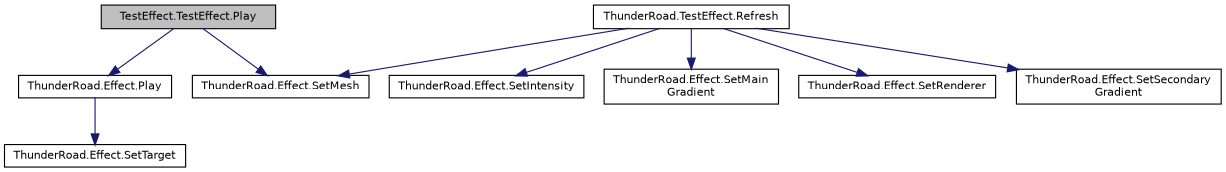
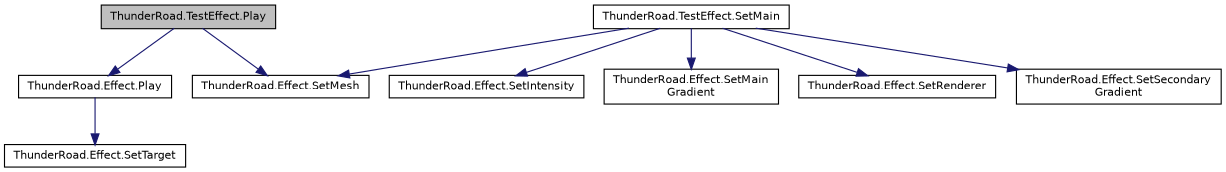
(188, 17) -> (188, 17)
(691, 17) -> (691, 17)
